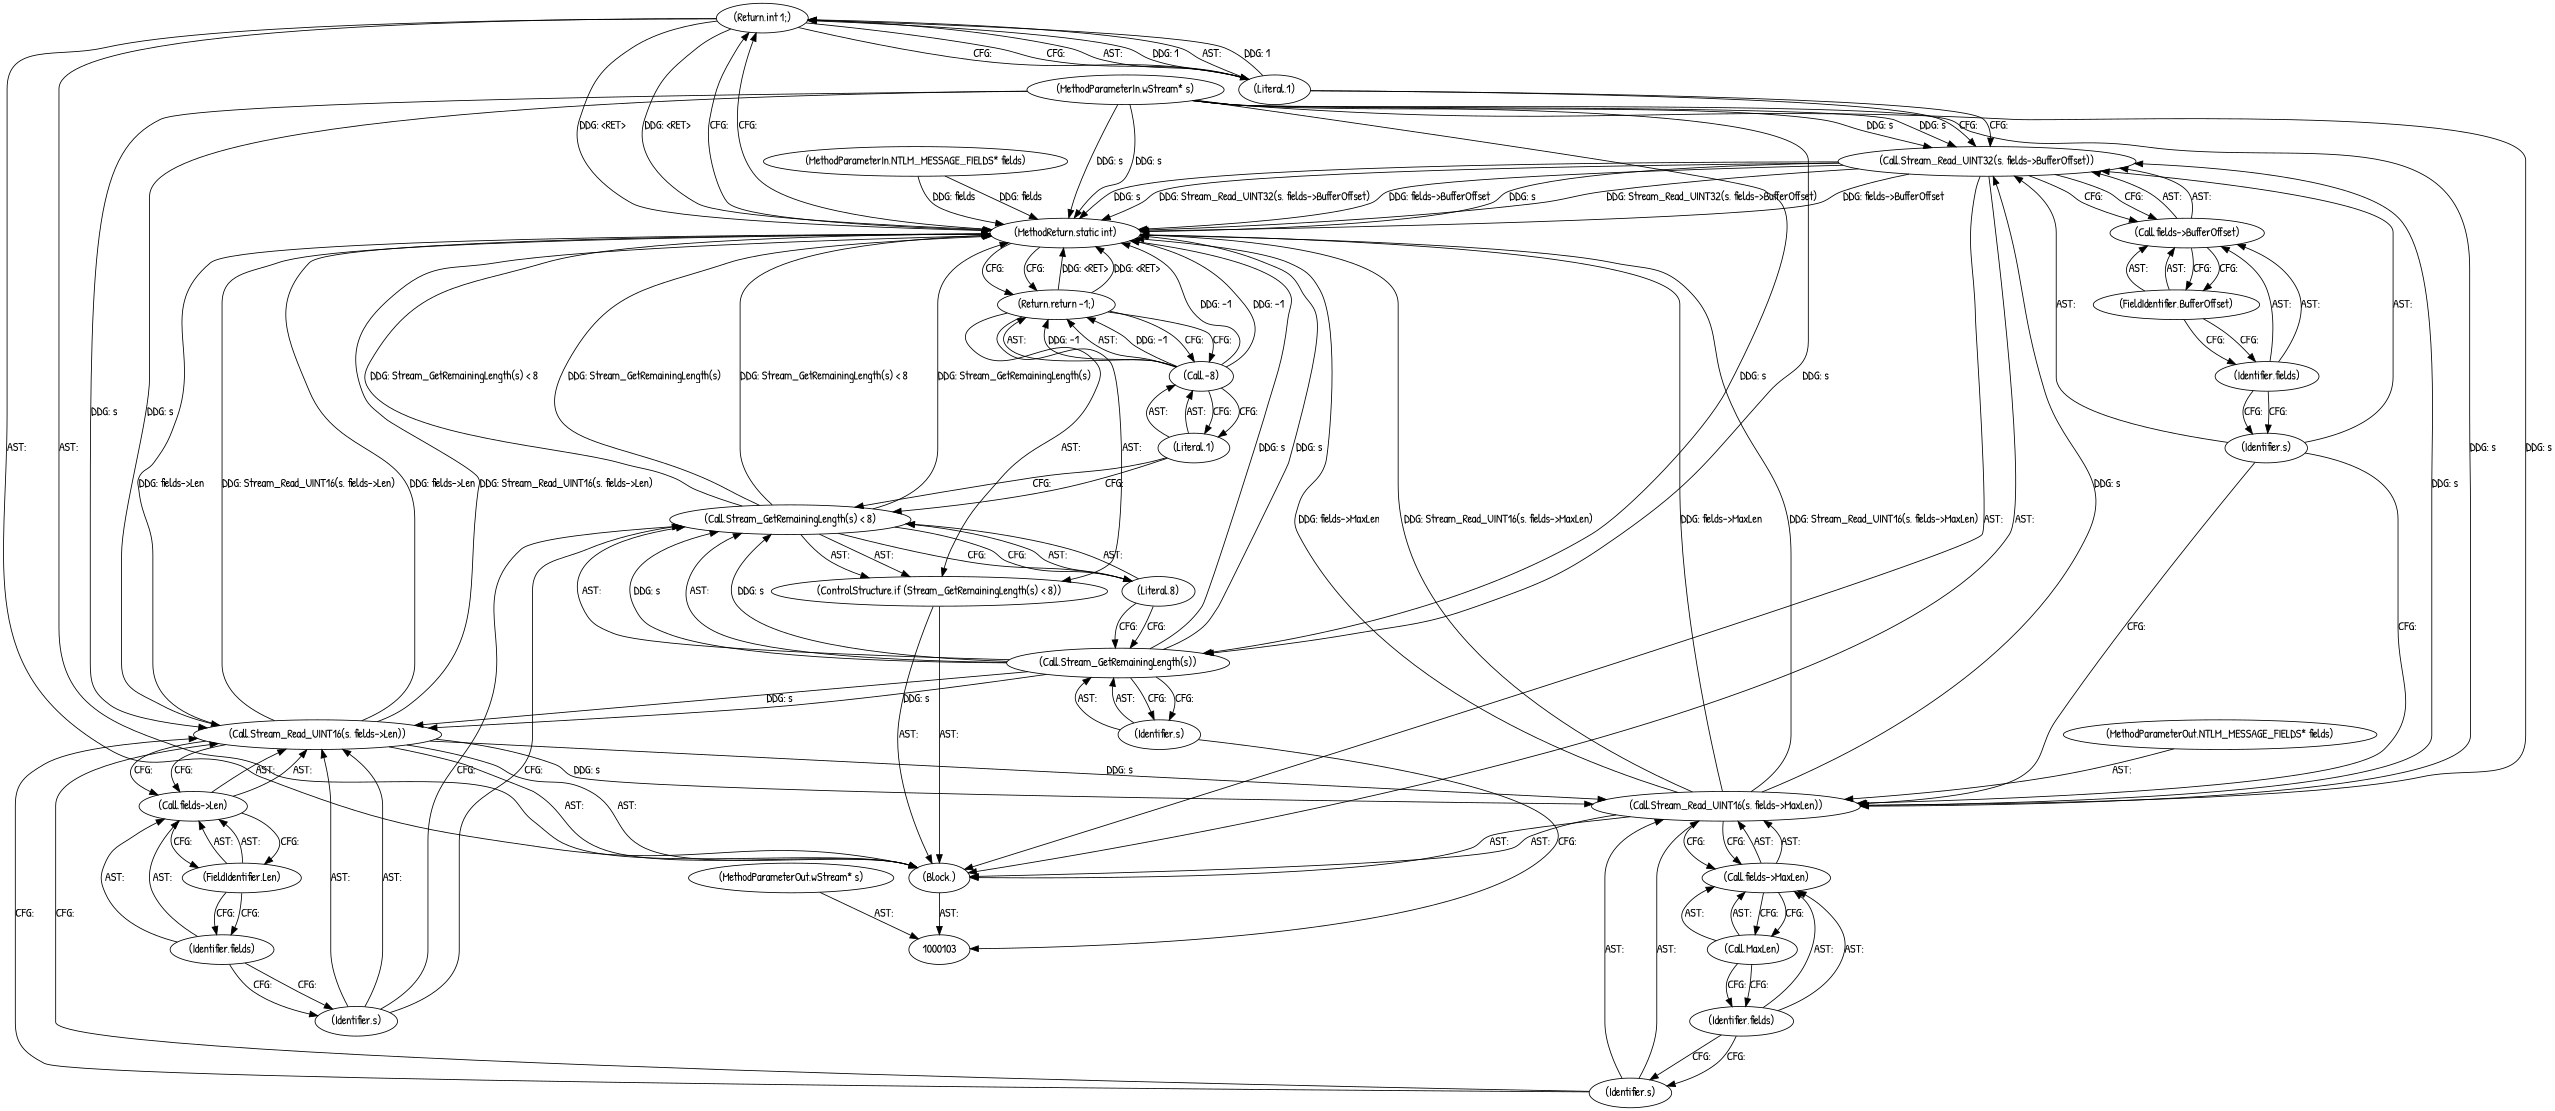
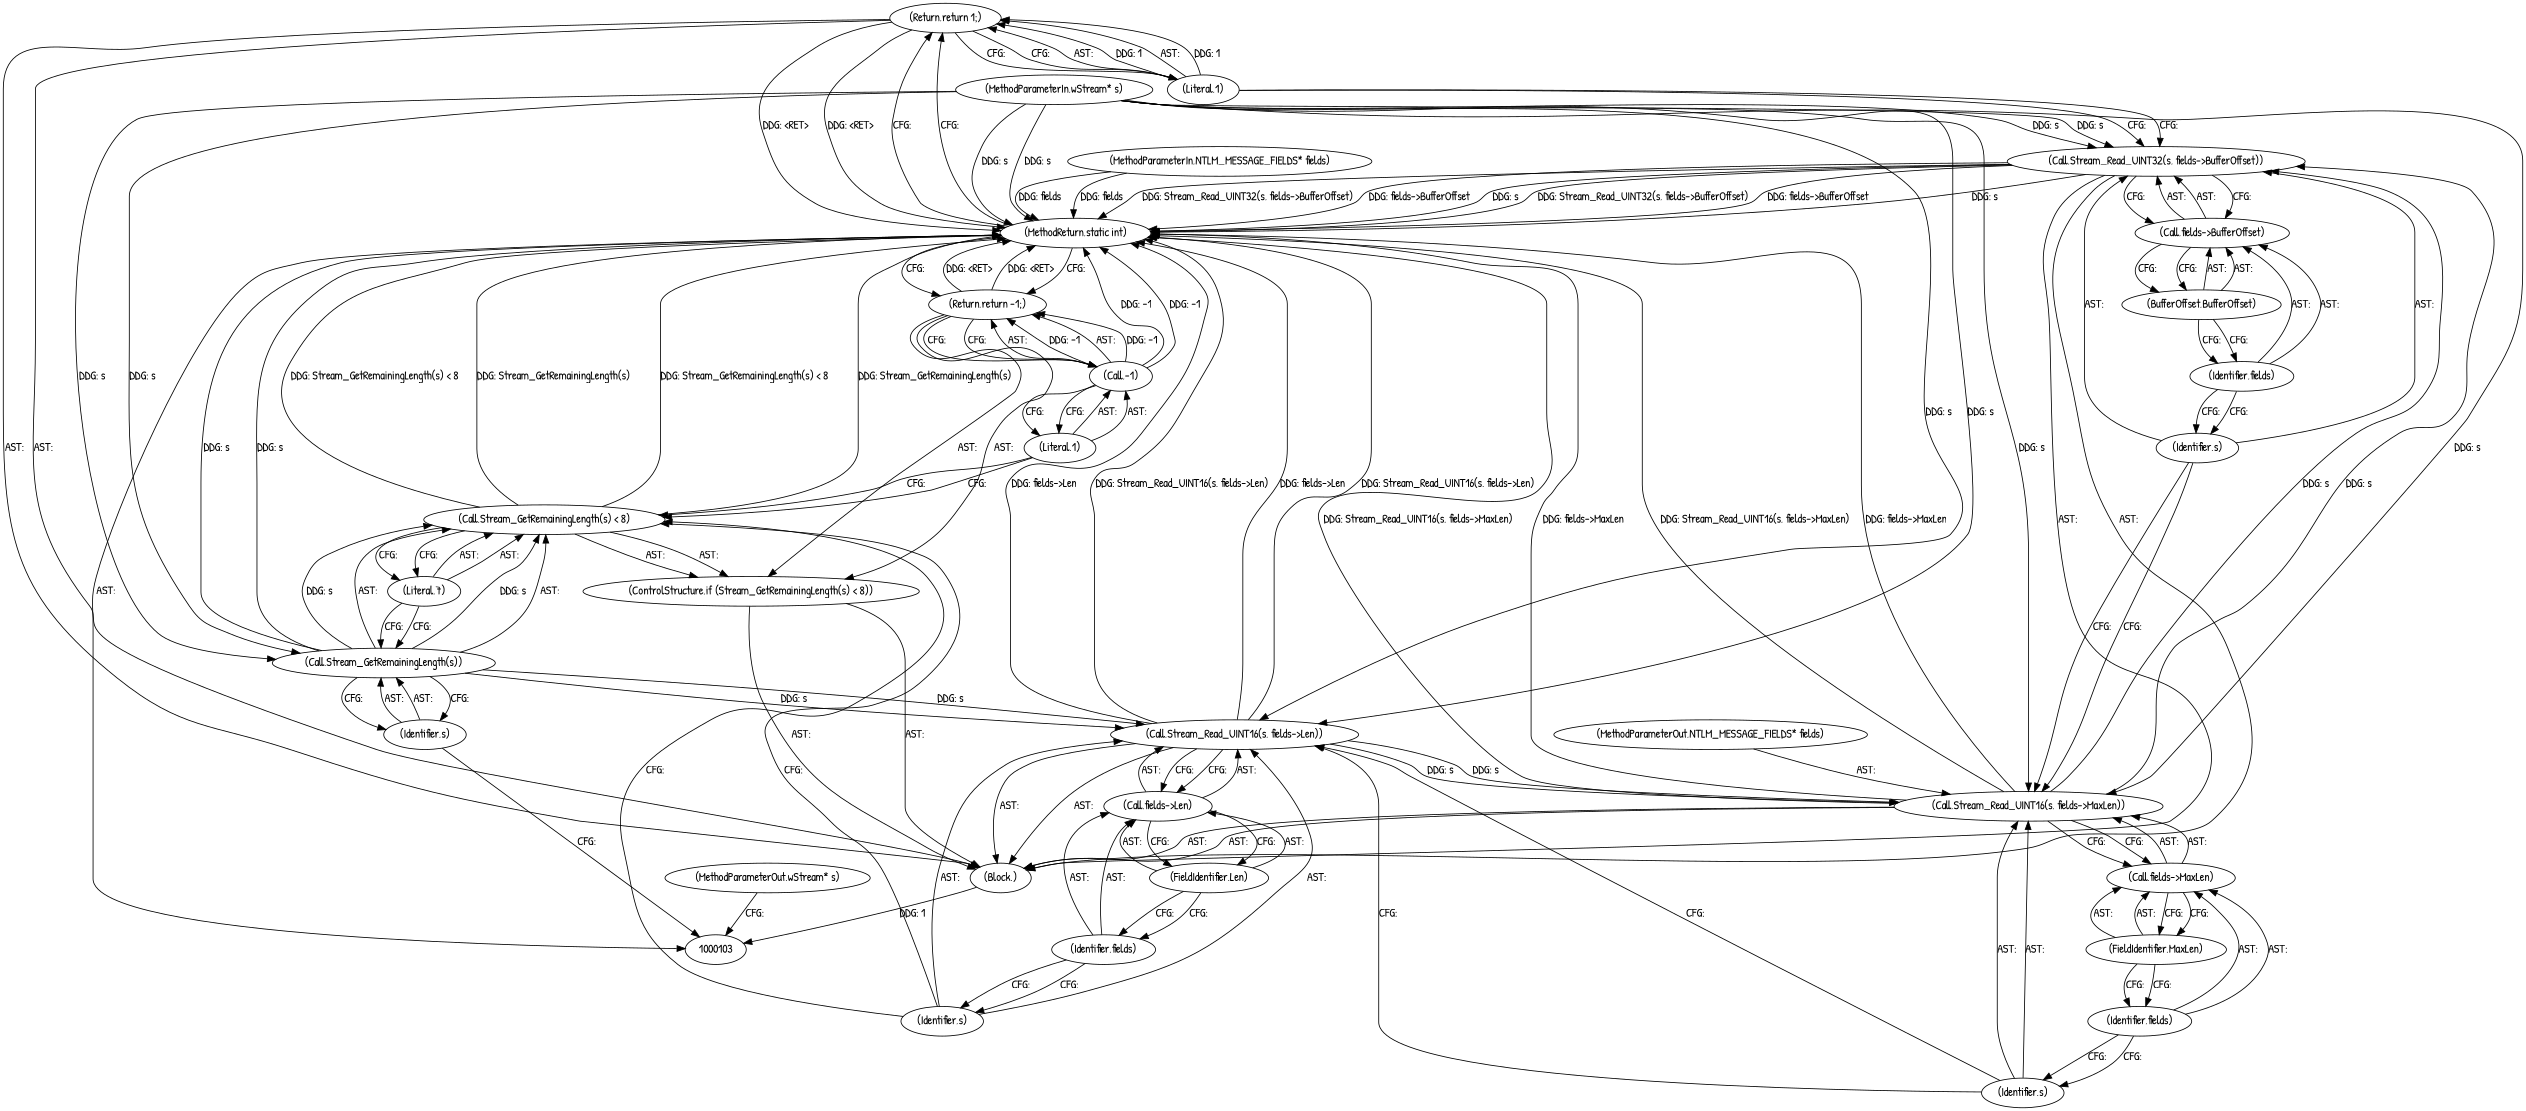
(762, 18) -> (946, 18)
(2176, 305) -> (2202, 305)
(1201, 376) -> (1121, 376)
none -> (129, 486)
(1158, 591) -> (424, 591)
(885, 914) -> (756, 914)
(951, 914) -> (913, 914)
(1752, 950) -> (2156, 950)
